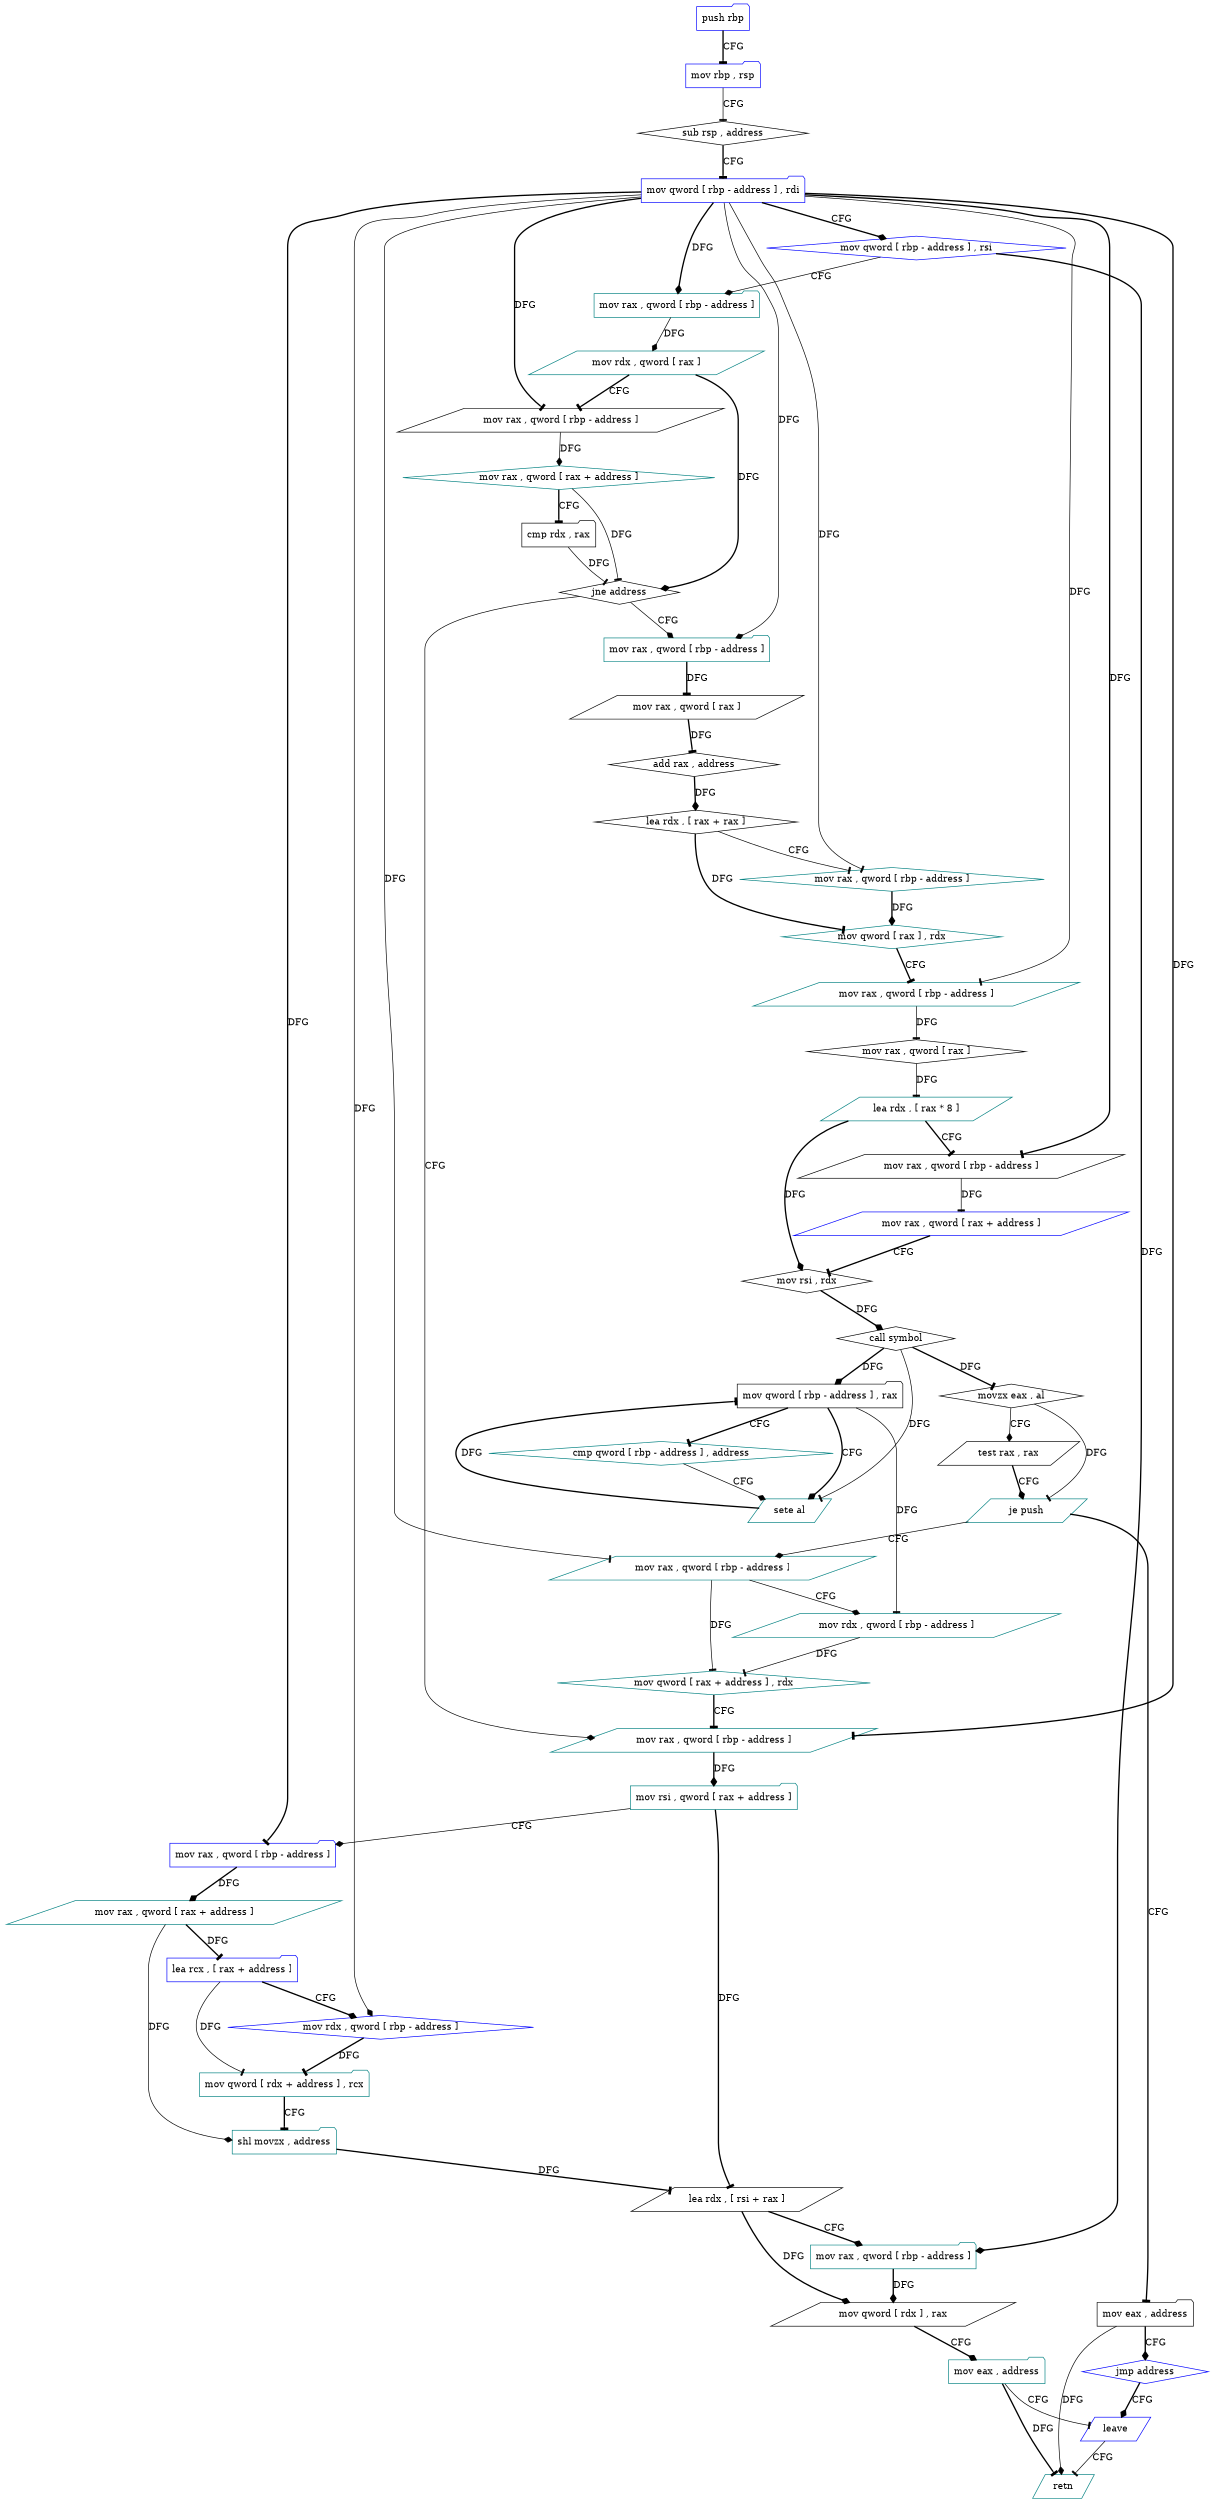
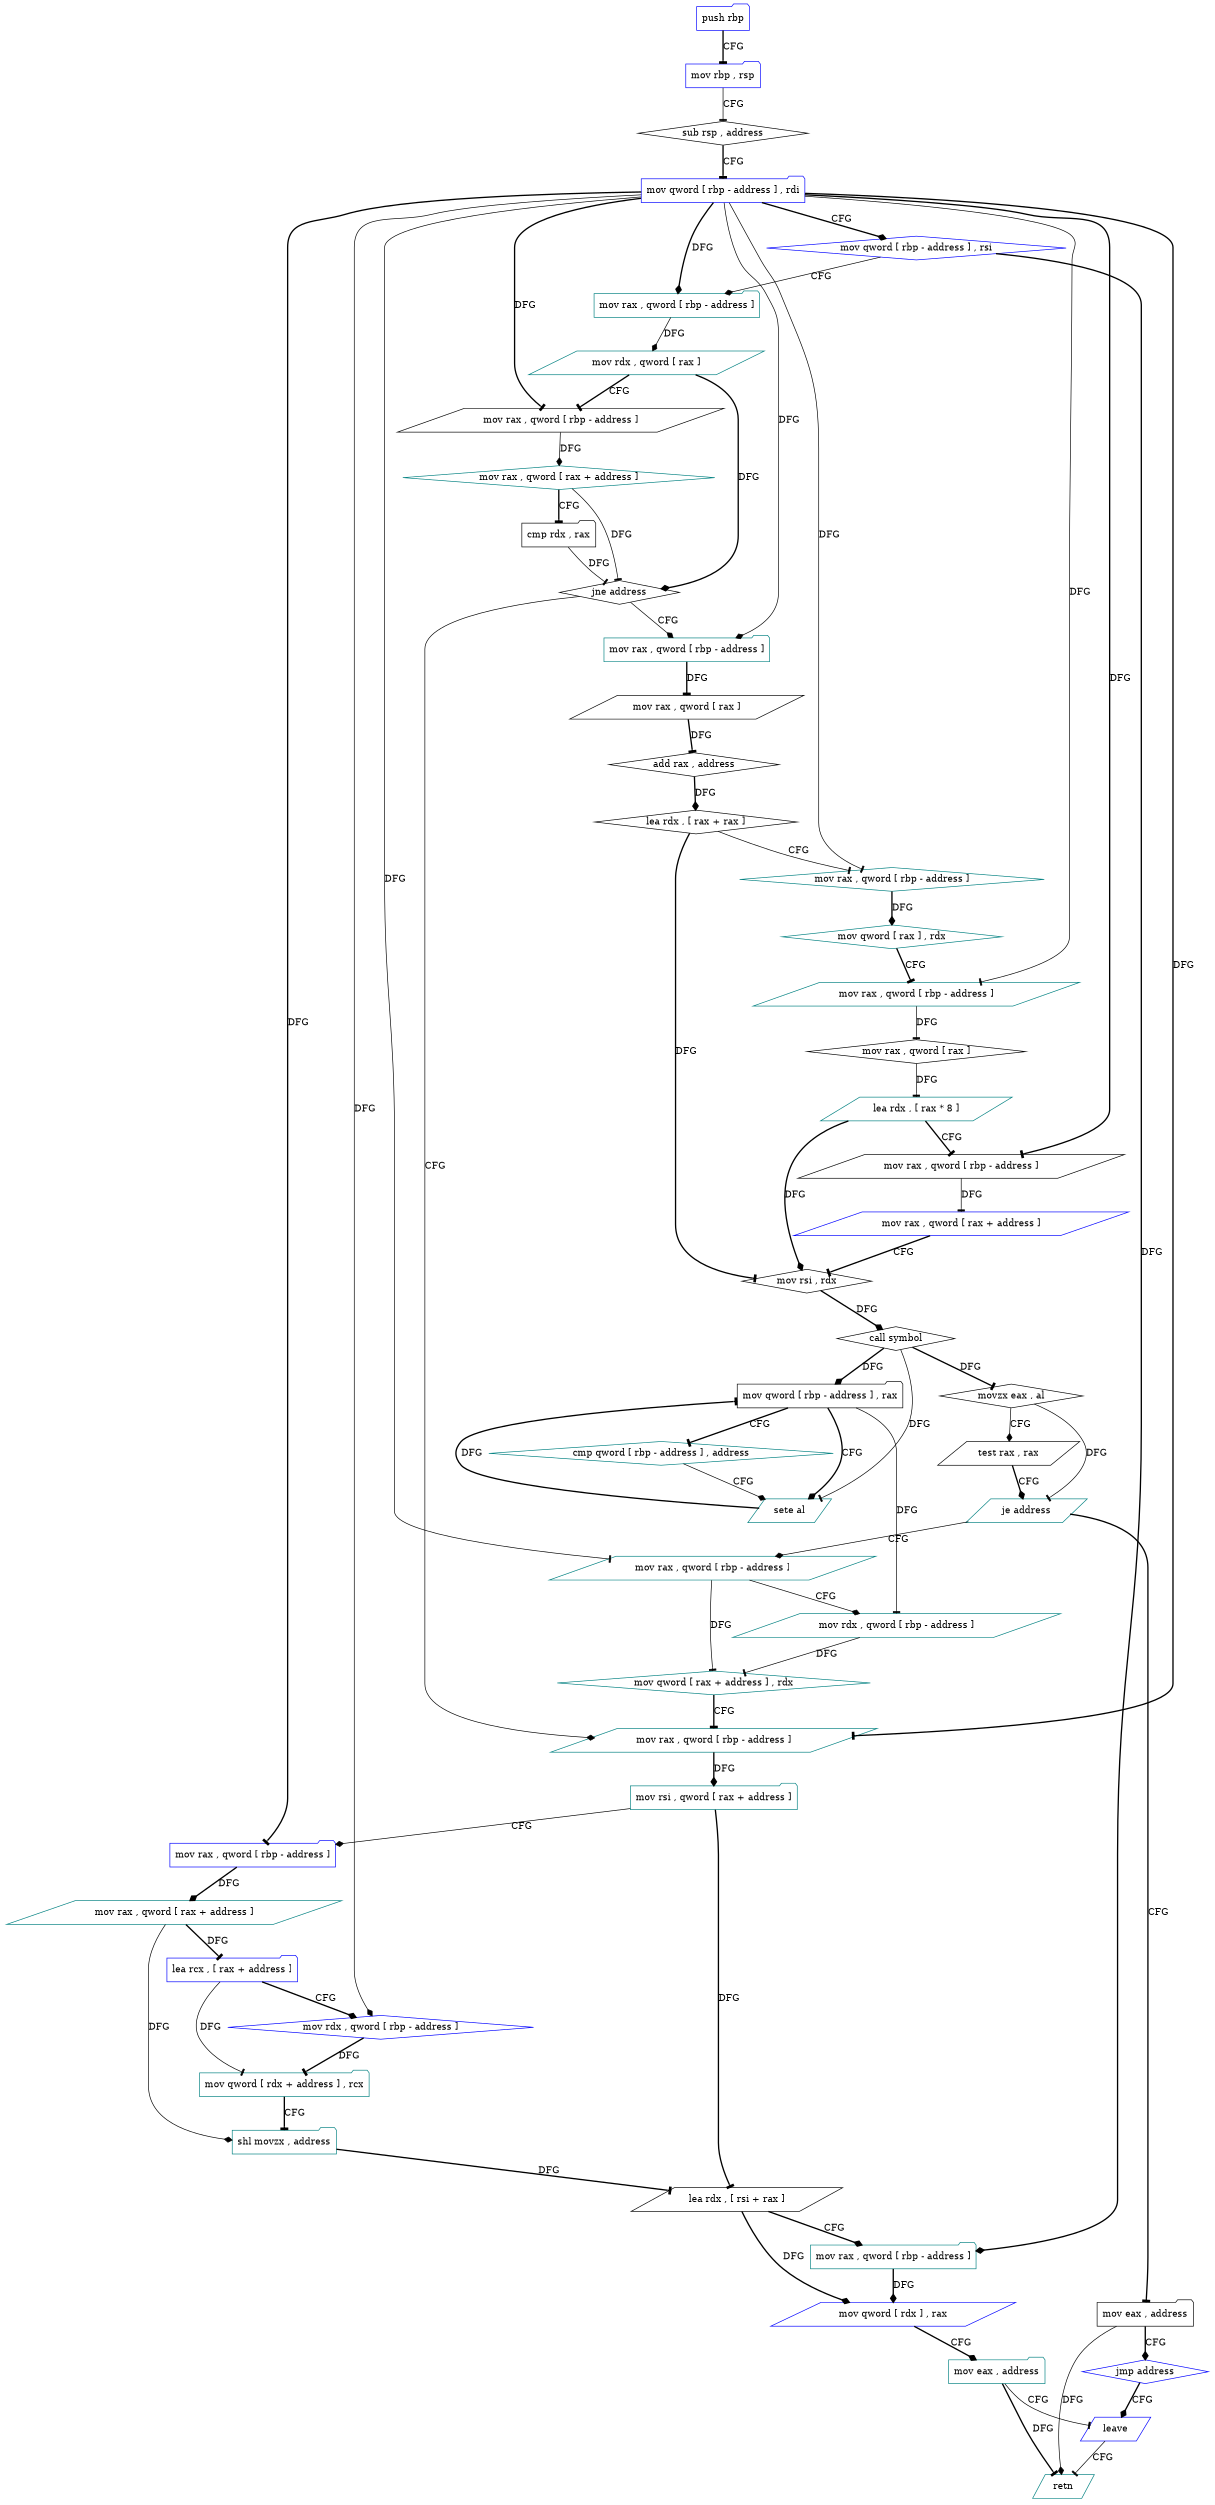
(745, 908) -> (676, 1079)
(1027, 1511) -> (1027, 1511)
(893, 2314) -> (893, 2314)
